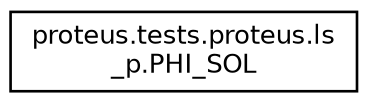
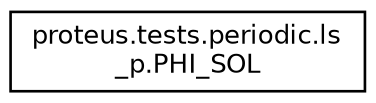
(184, 52) -> (188, 52)
